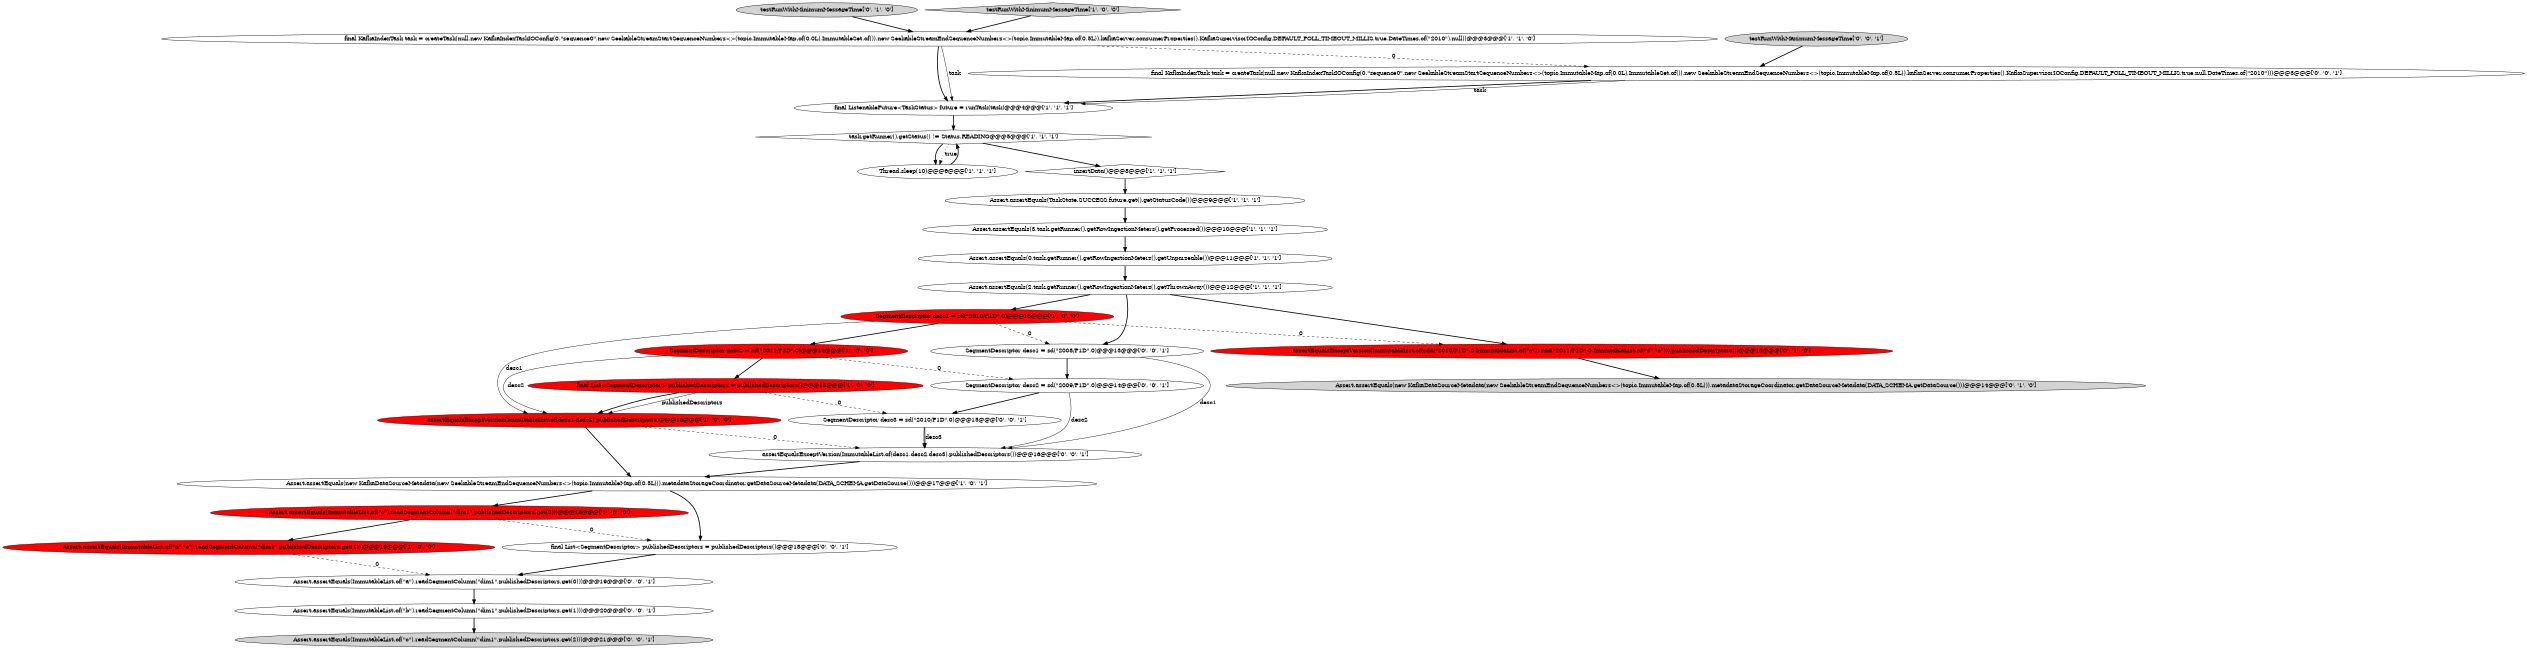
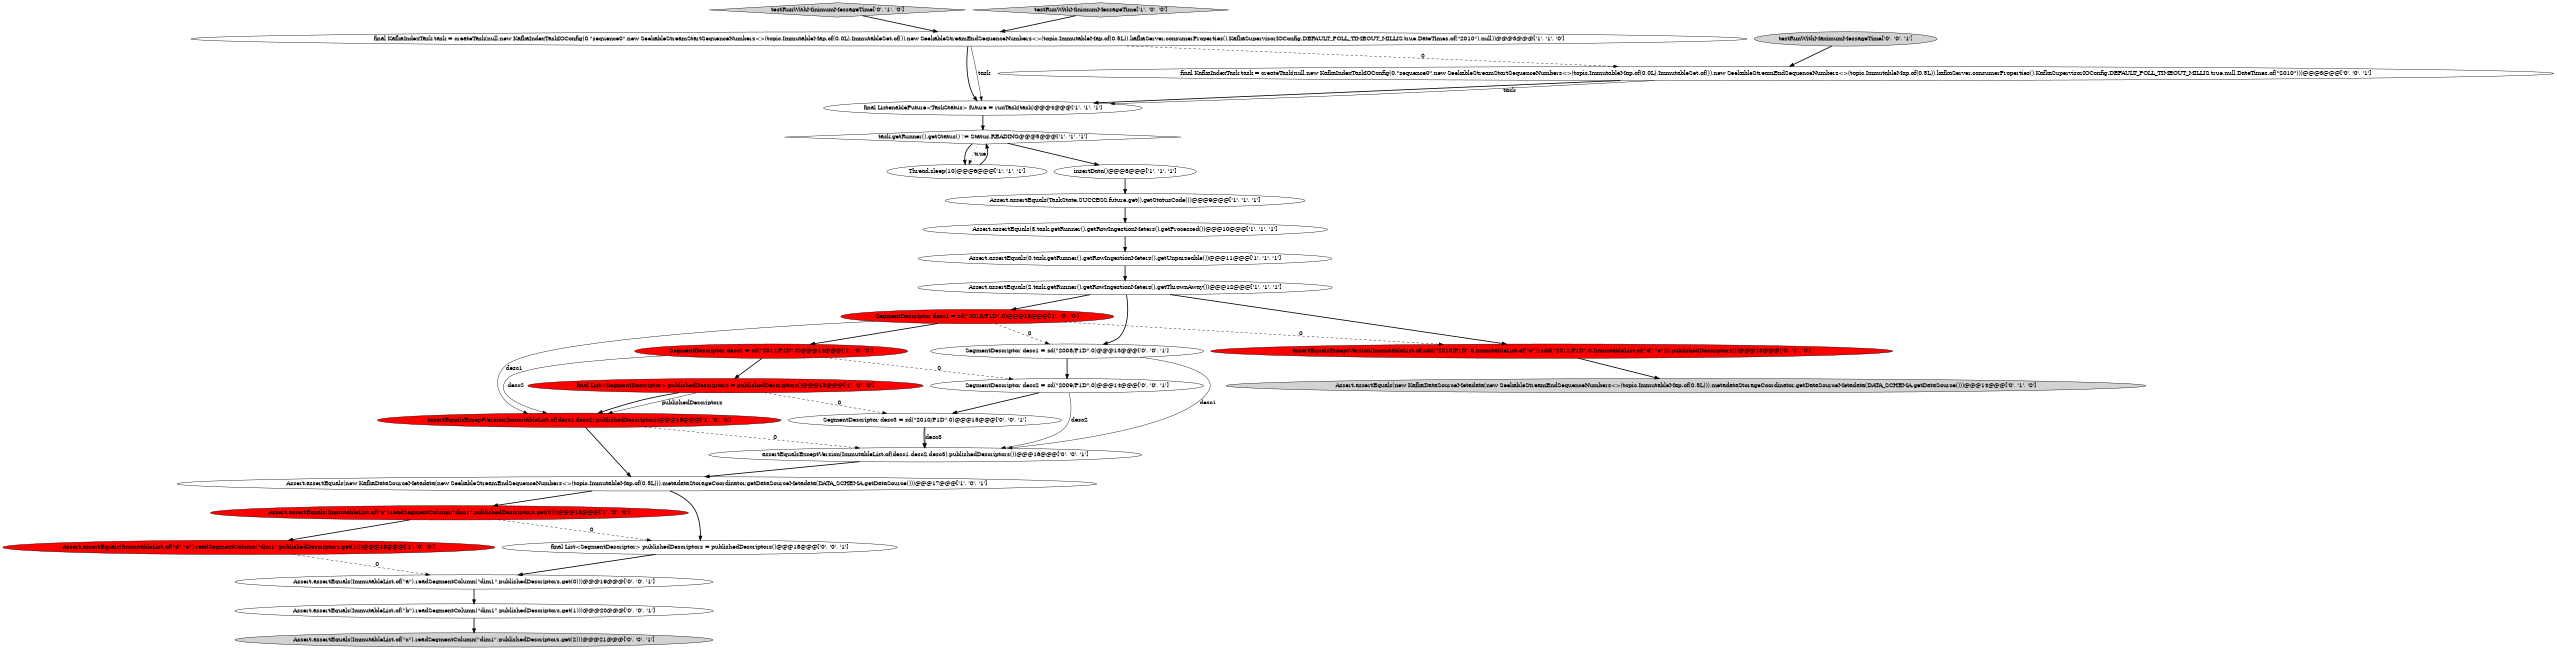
(827, 10) -> (838, 10)
(1125, 172) -> (1125, 172)
